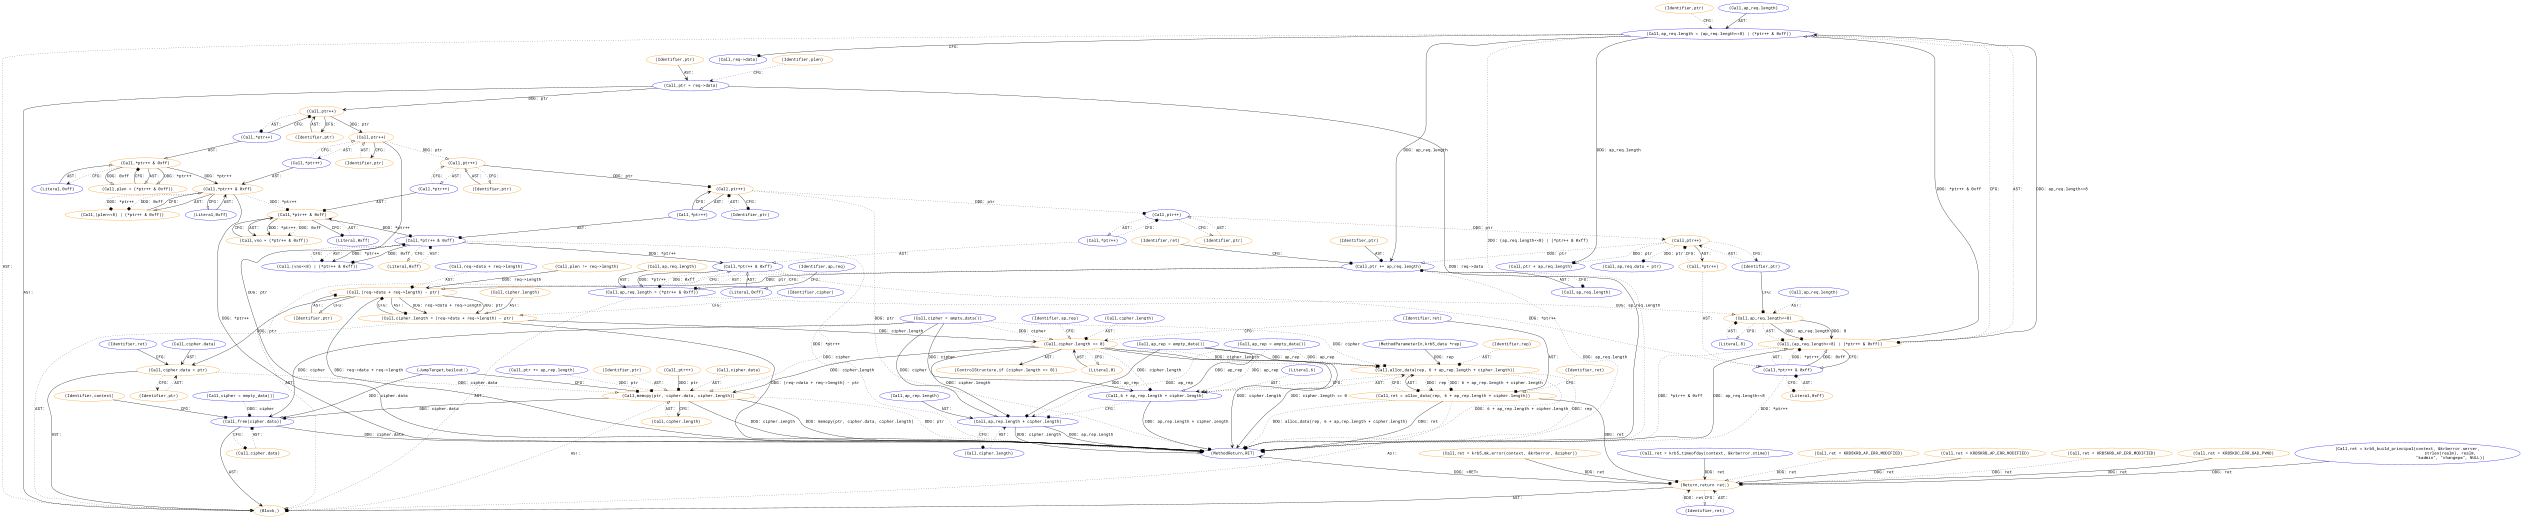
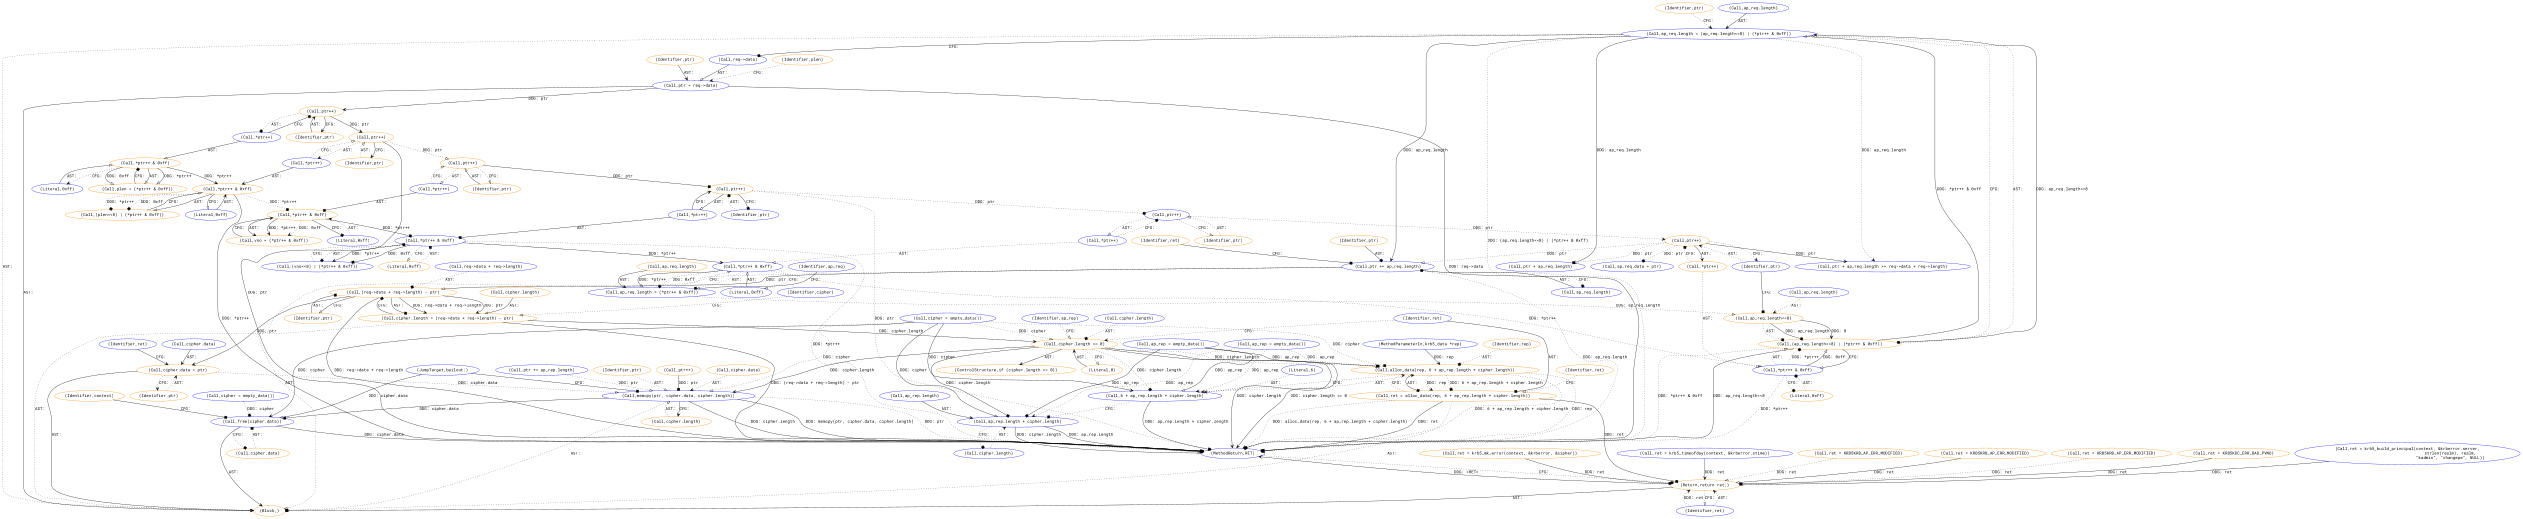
none -> (716, 72)
(587, 267) -> none
none -> (1883, 267)
(1732, 344) -> none
(608, 382) -> (608, 382)
(469, 396) -> none
(679, 396) -> (679, 396)
none -> (1466, 469)
